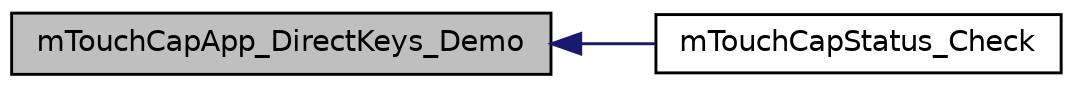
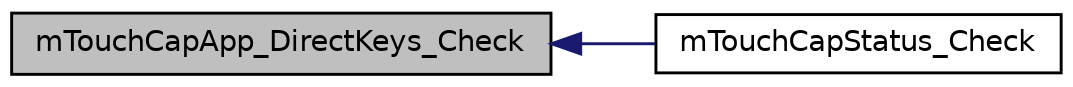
(281, 44) -> (281, 44)
